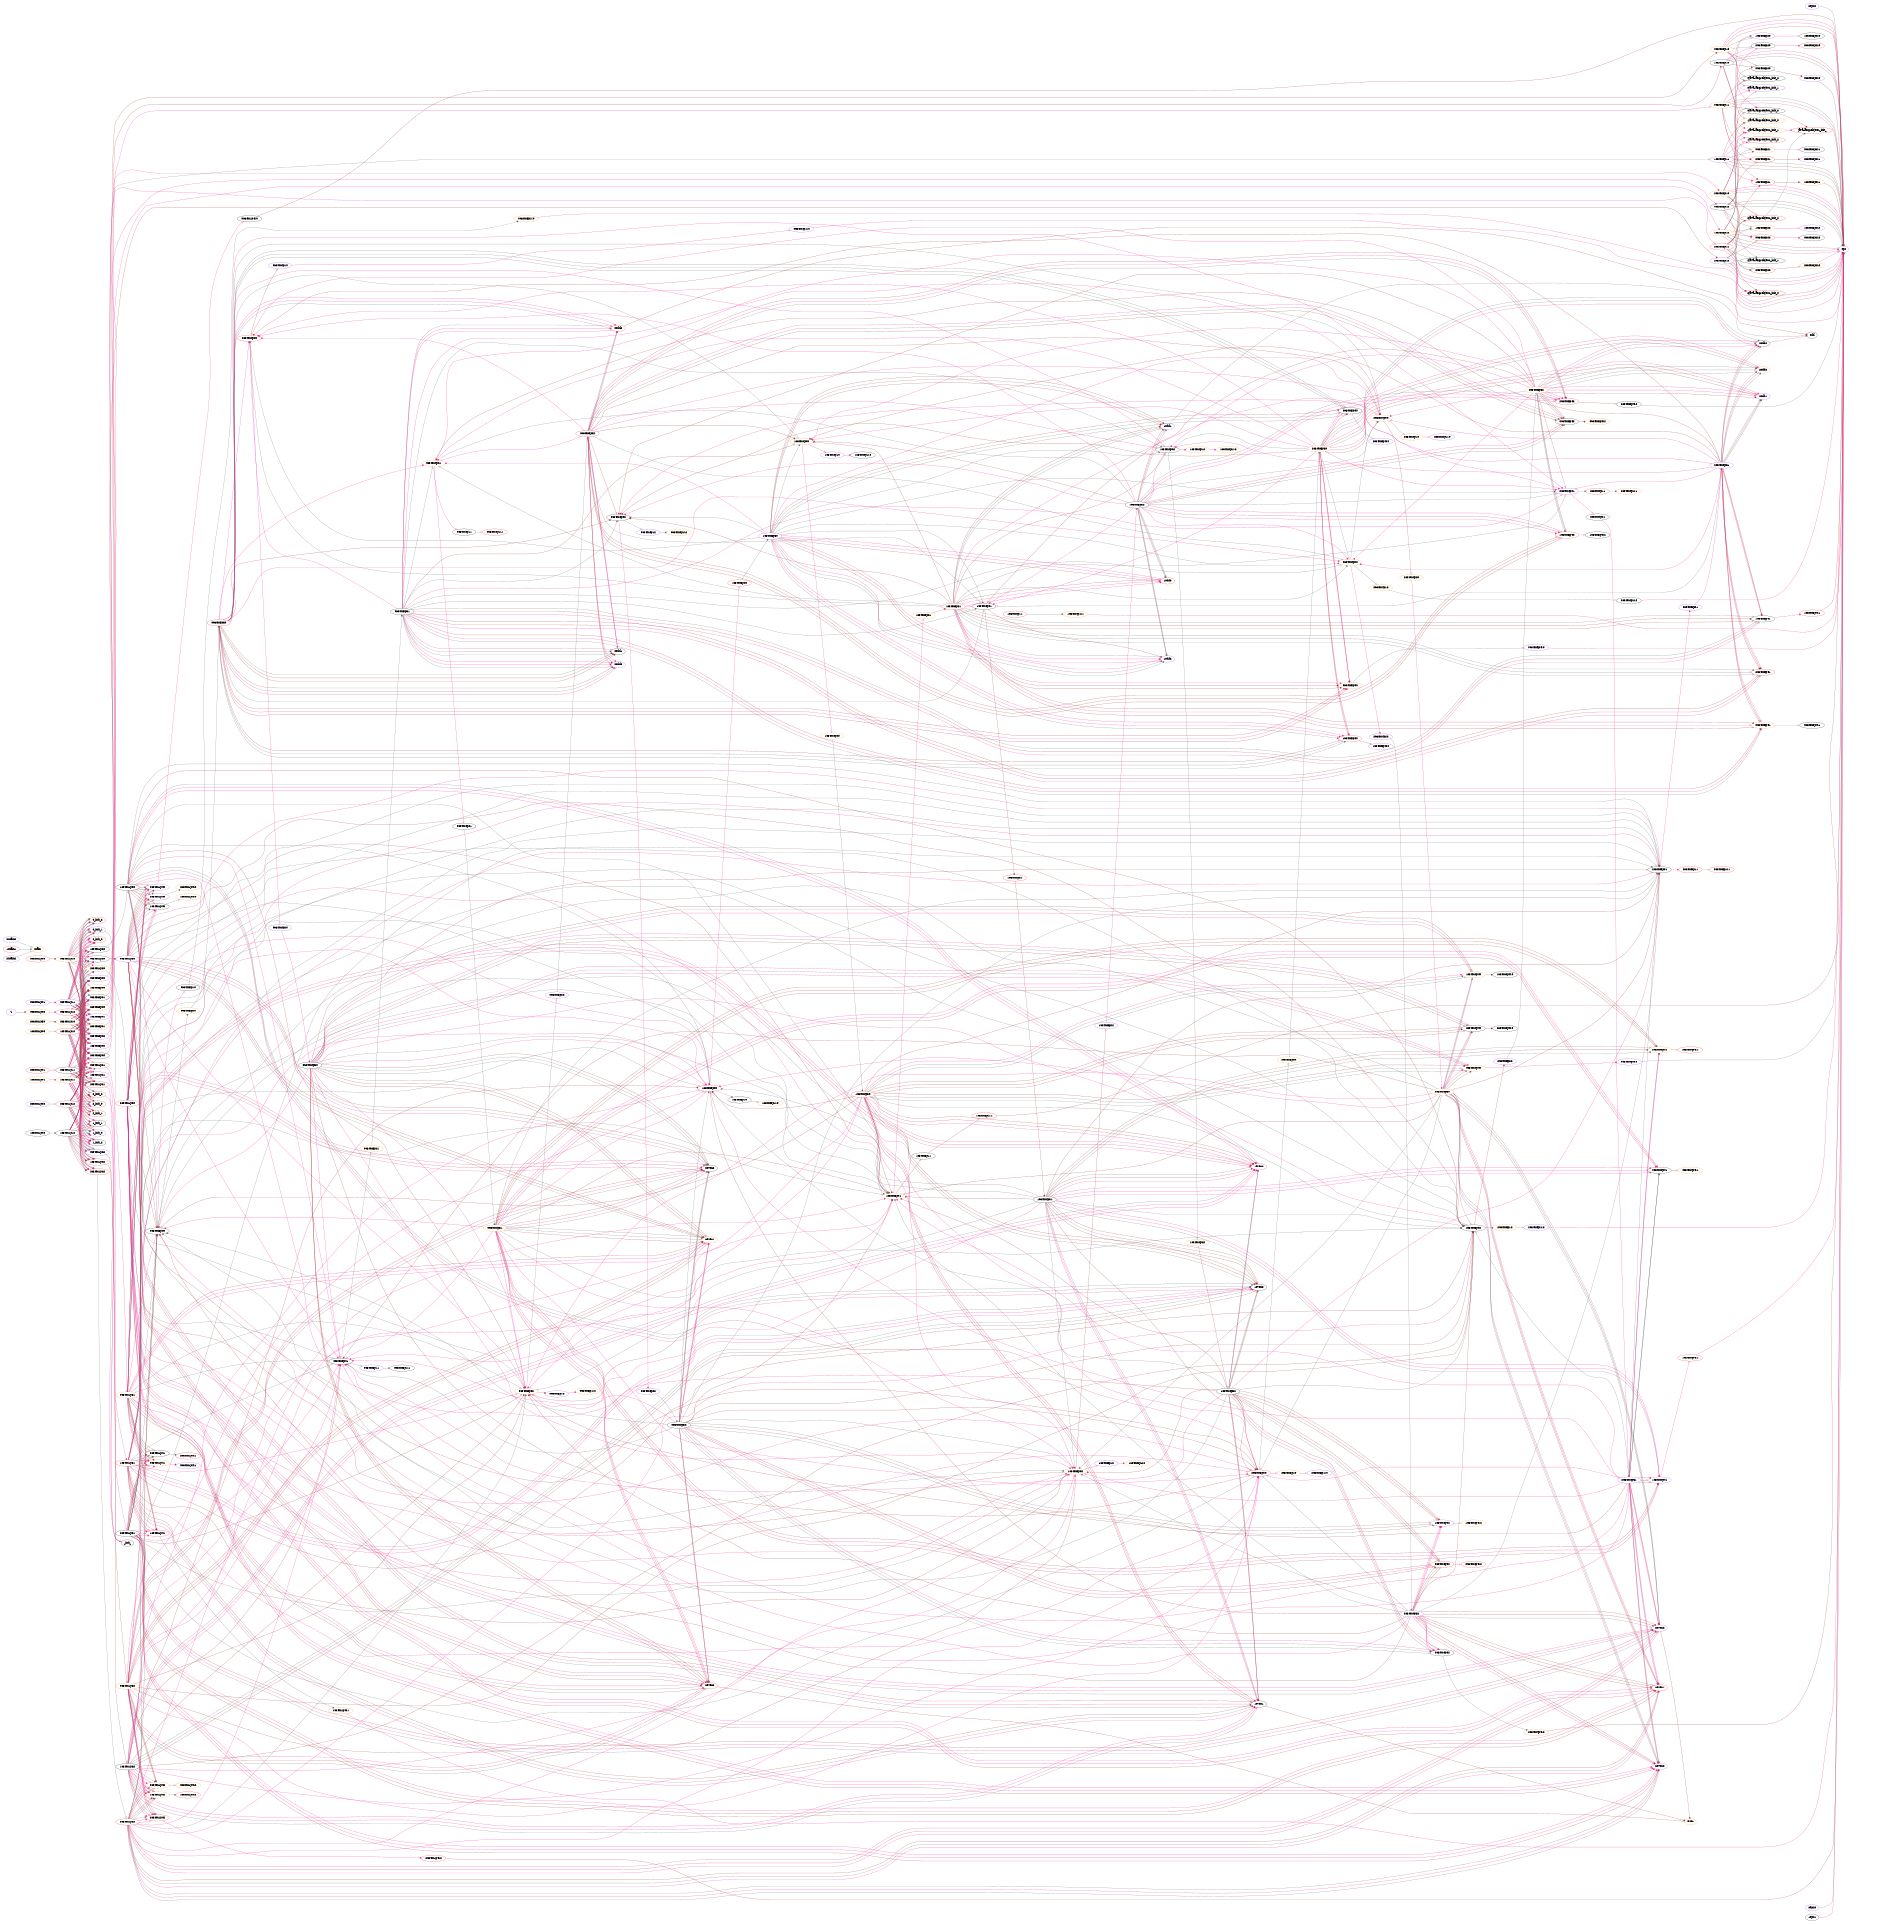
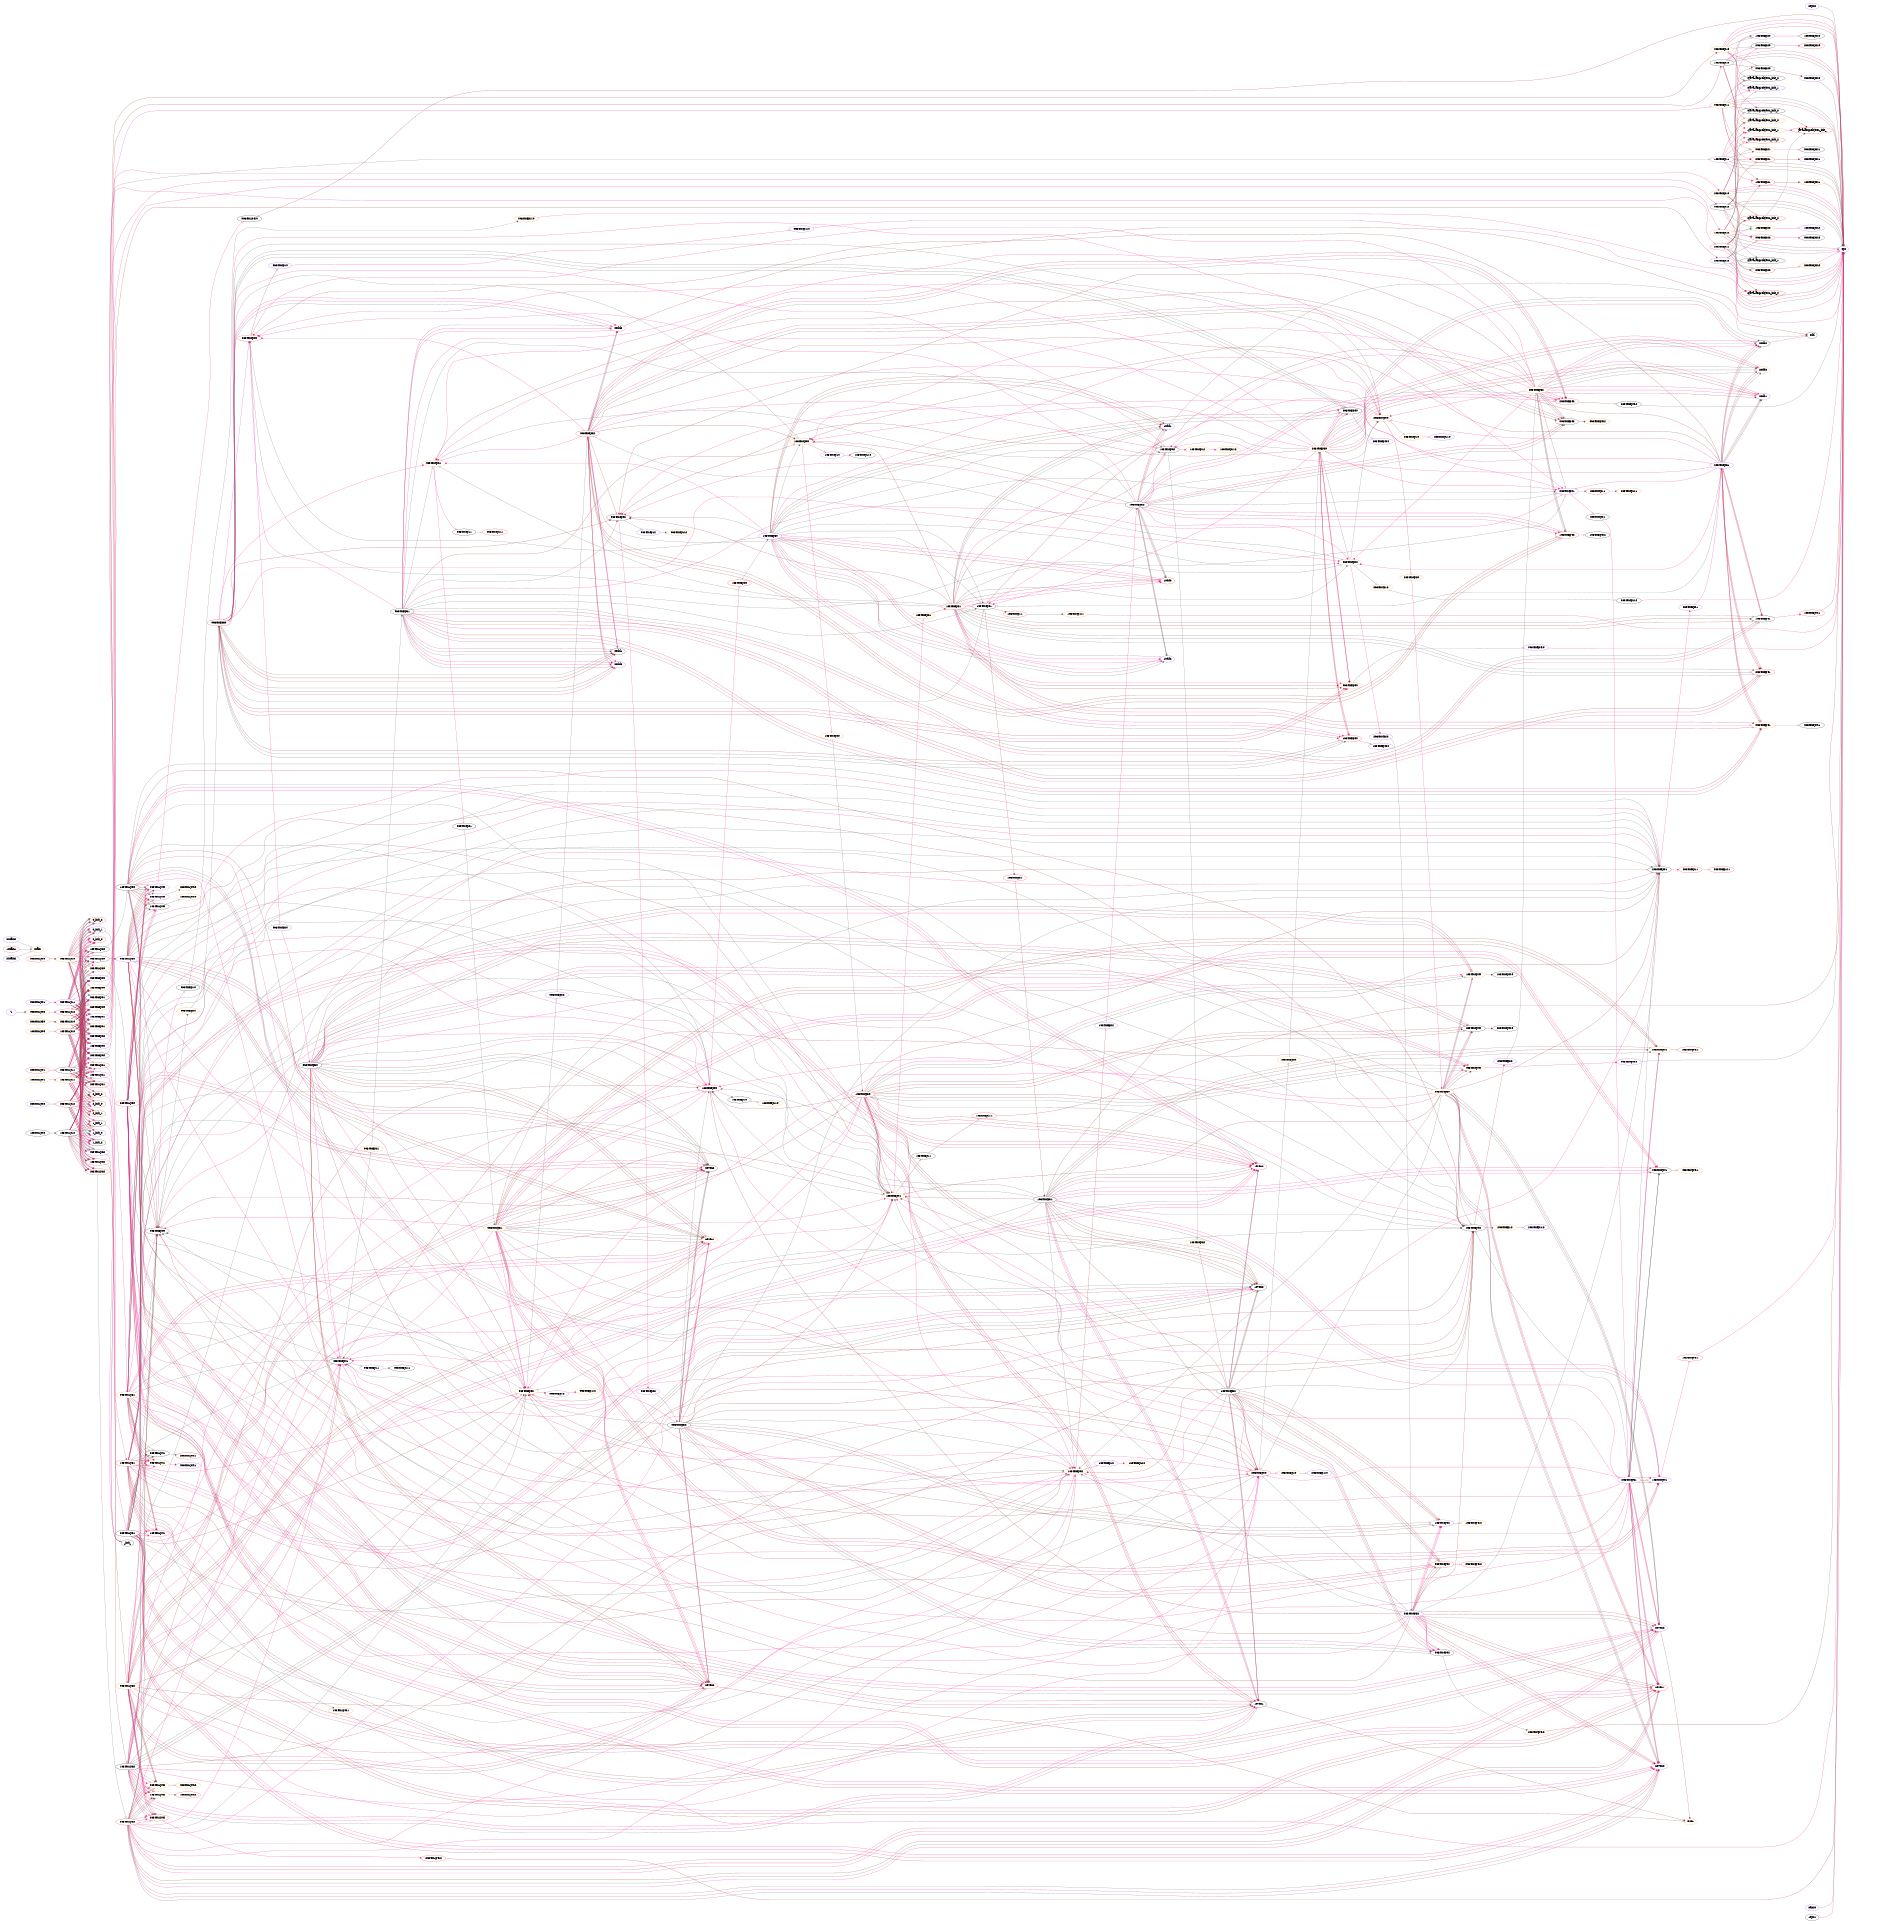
(1077, 640) -> (999, 610)
(1836, 988) -> none
